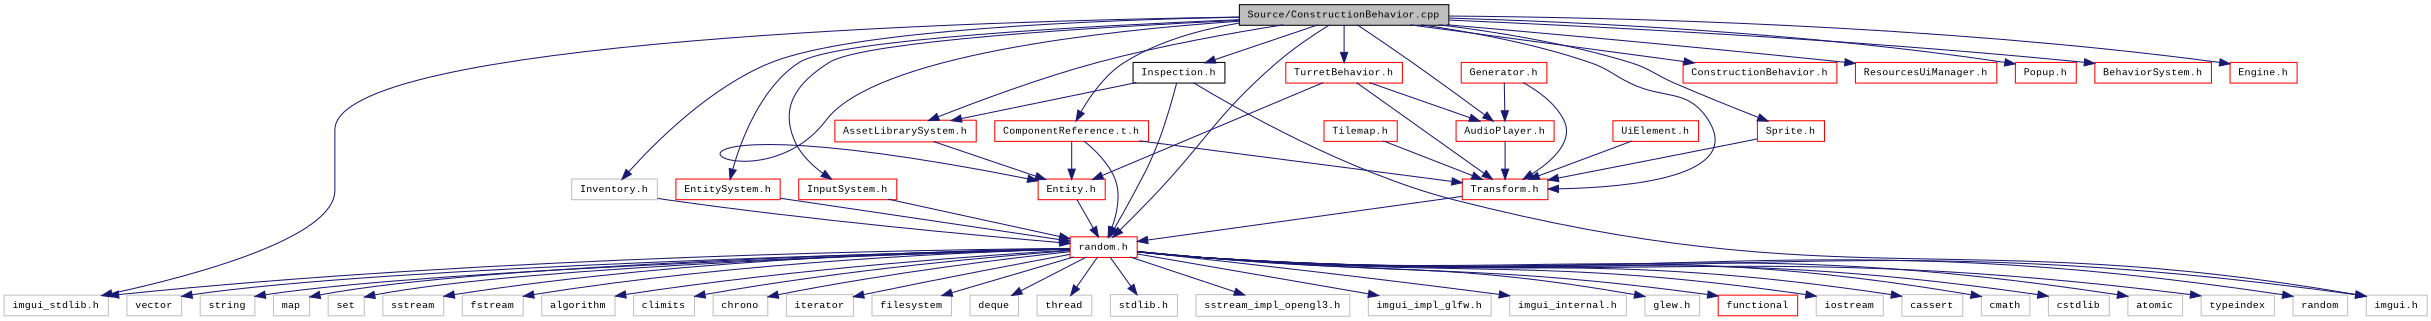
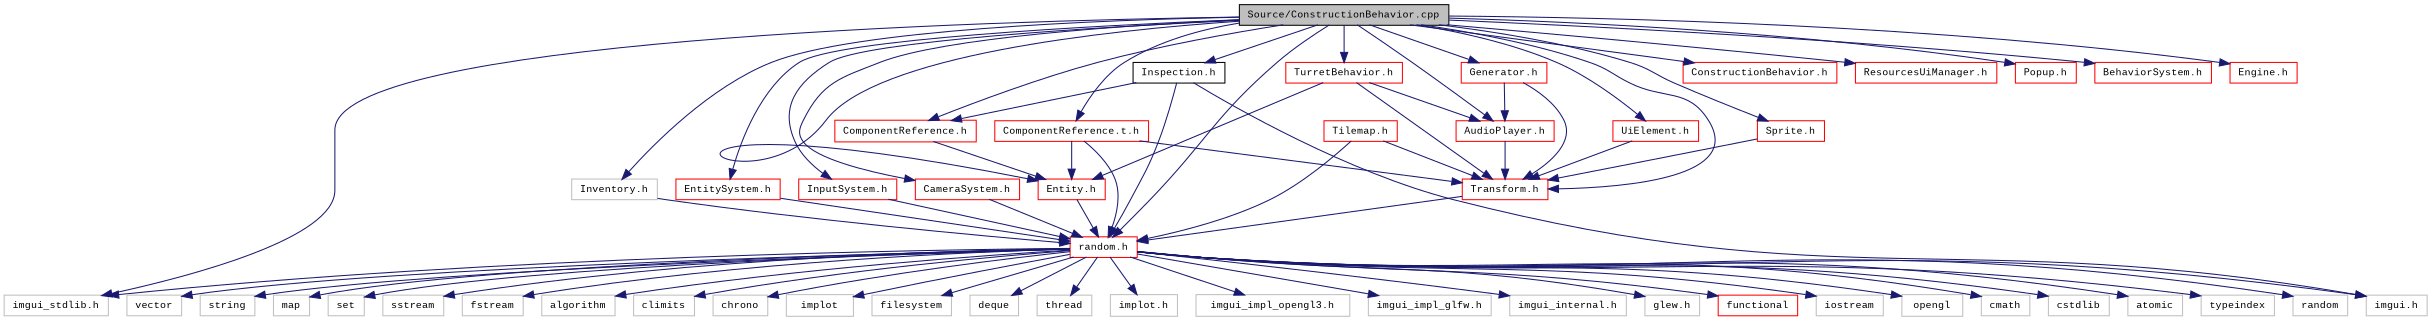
none -> (1419, 42)
none -> (1534, 54)
(906, 131) -> (906, 131)
none -> (967, 189)
none -> (1257, 205)
(820, 305) -> (820, 305)
(1144, 305) -> (1144, 305)
(1273, 305) -> (1273, 305)
(1932, 305) -> (1932, 305)
